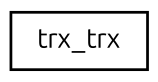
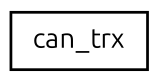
(79, 41) -> (79, 41)
